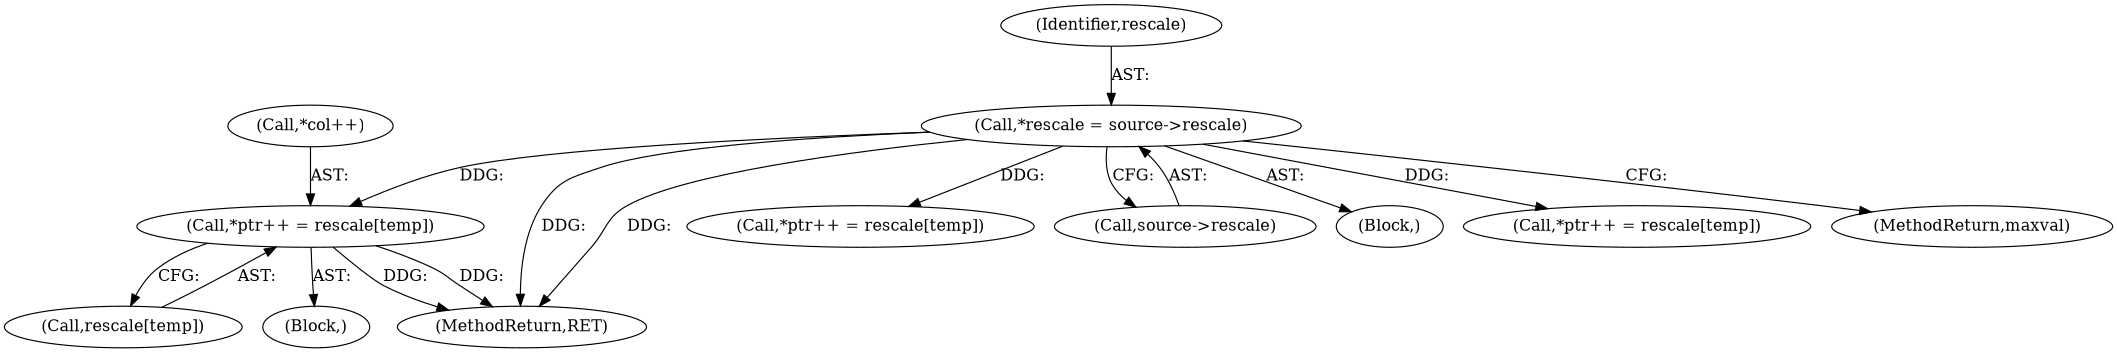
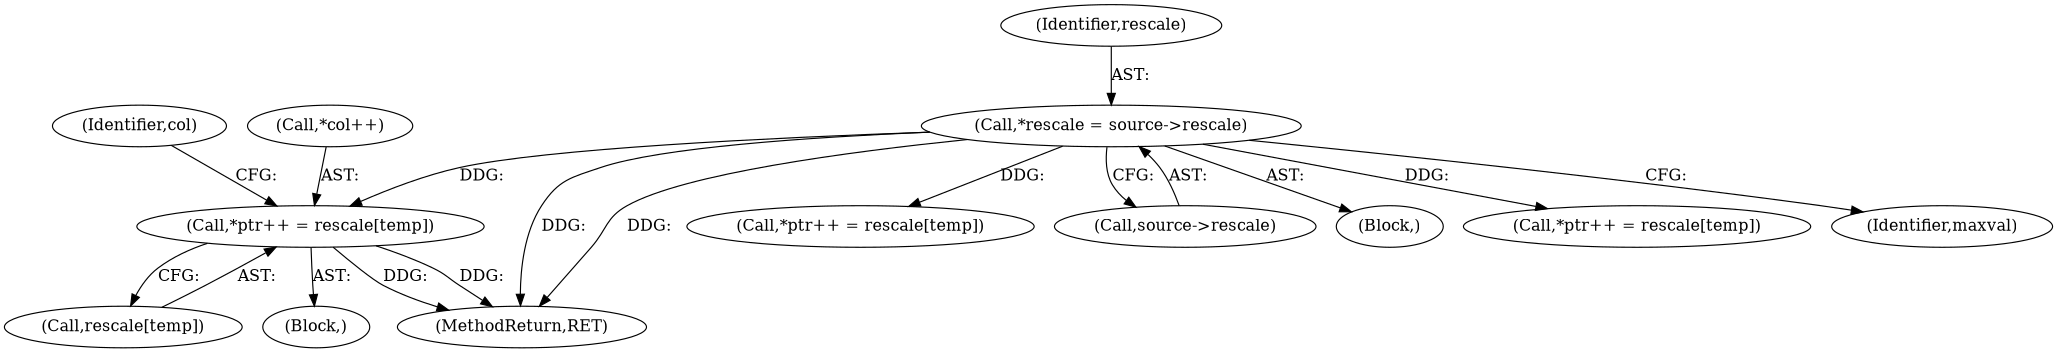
none -> (139, 126)
(1972, 226) -> (1942, 226)
